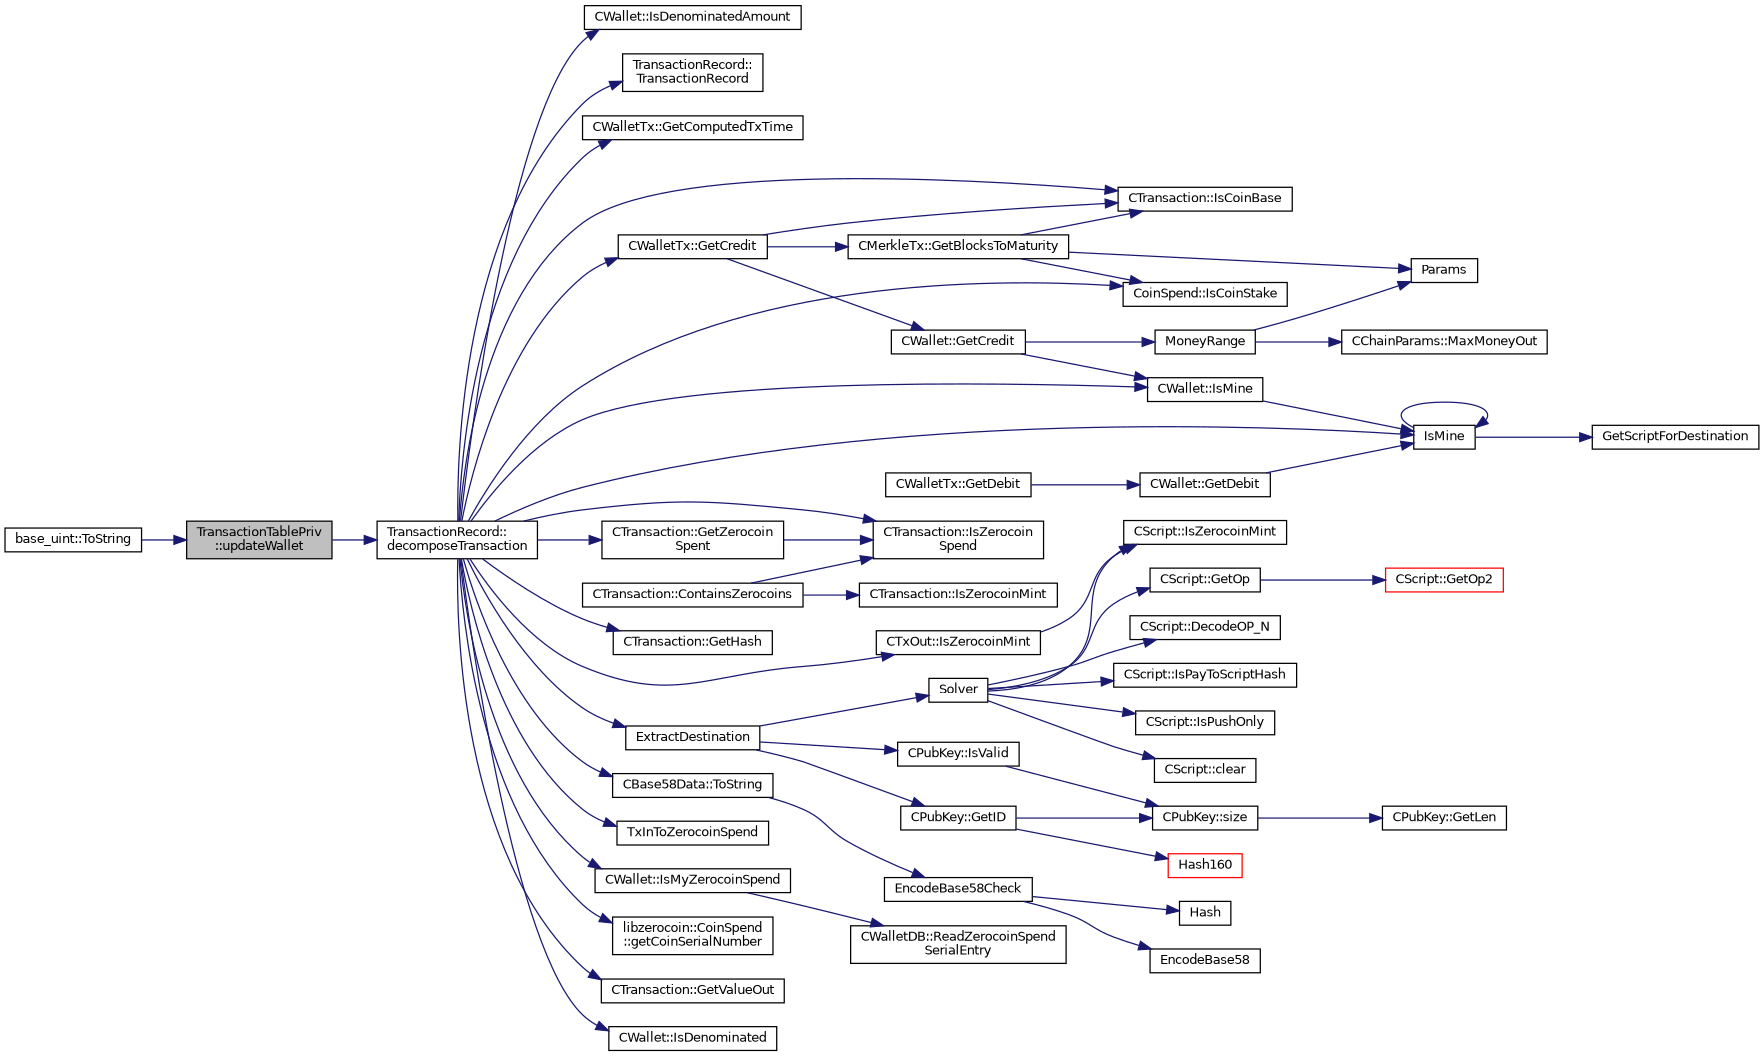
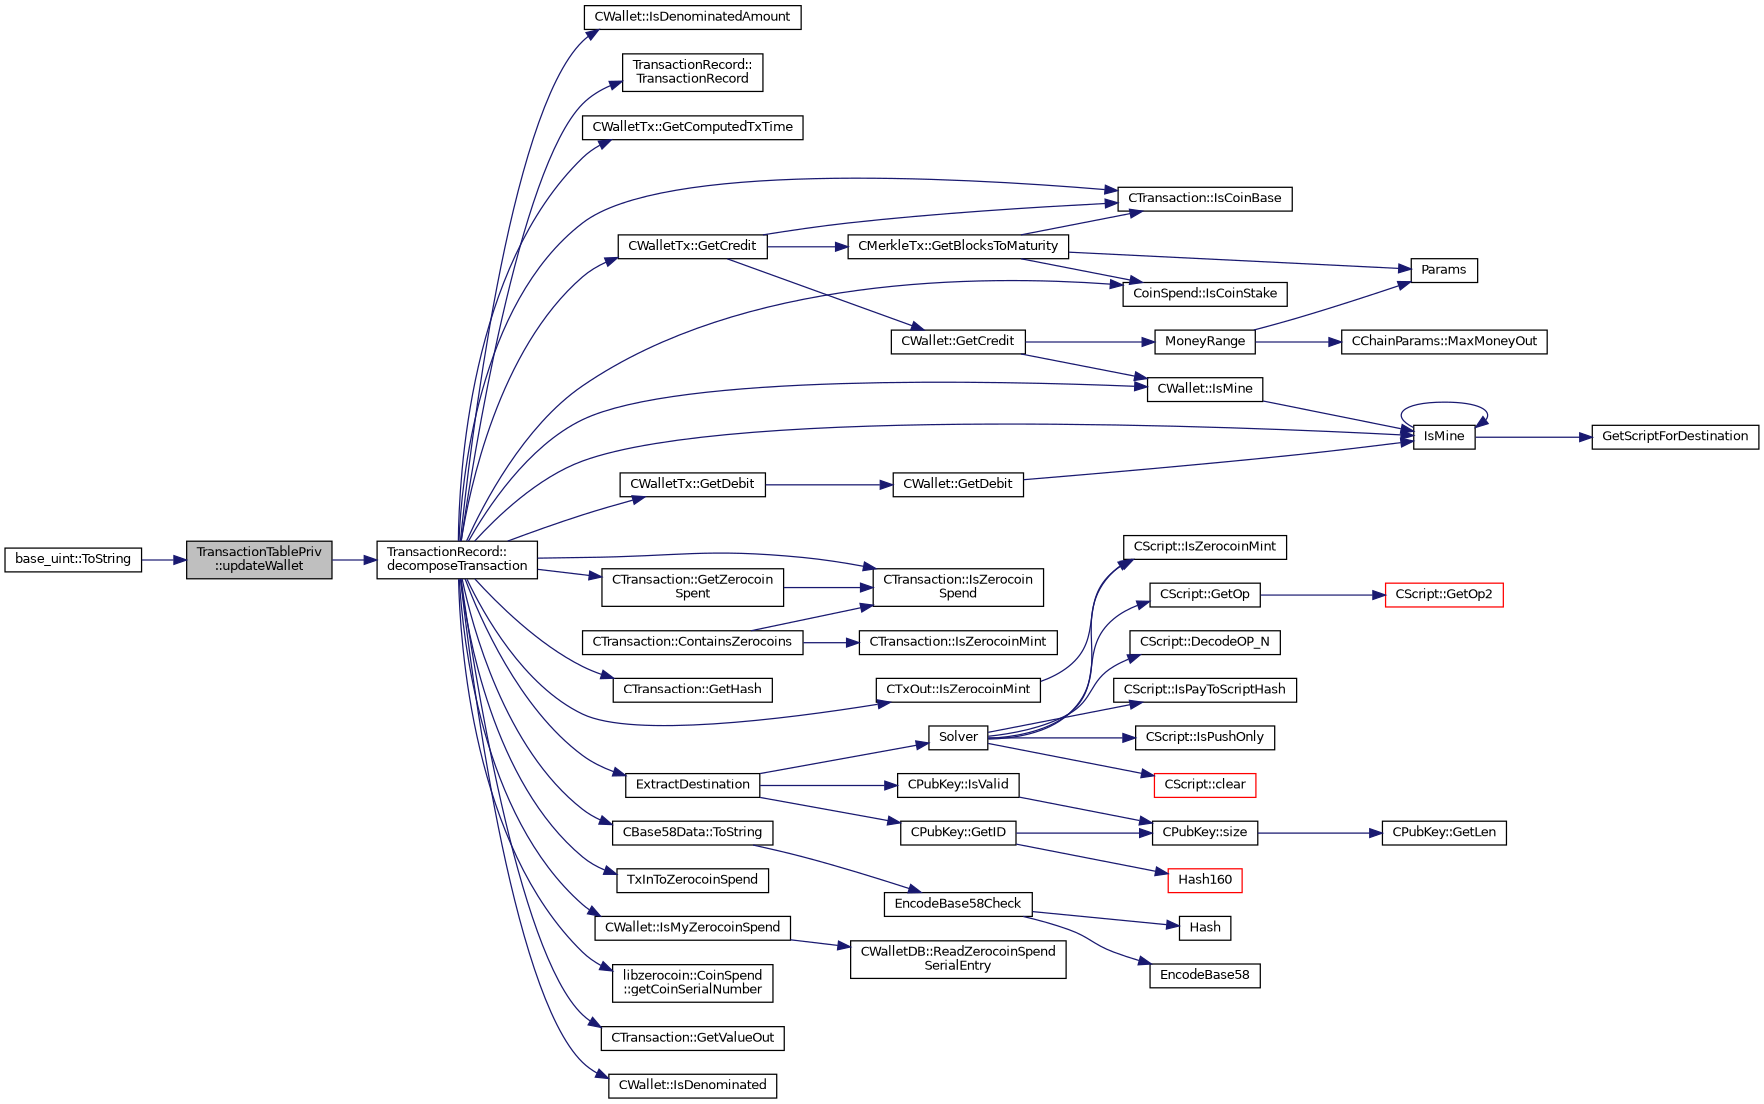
none -> (570, 519)
(1205, 770) -> (1205, 785)
